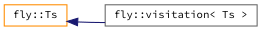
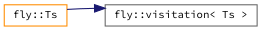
(92, 22) -> (81, 9)
